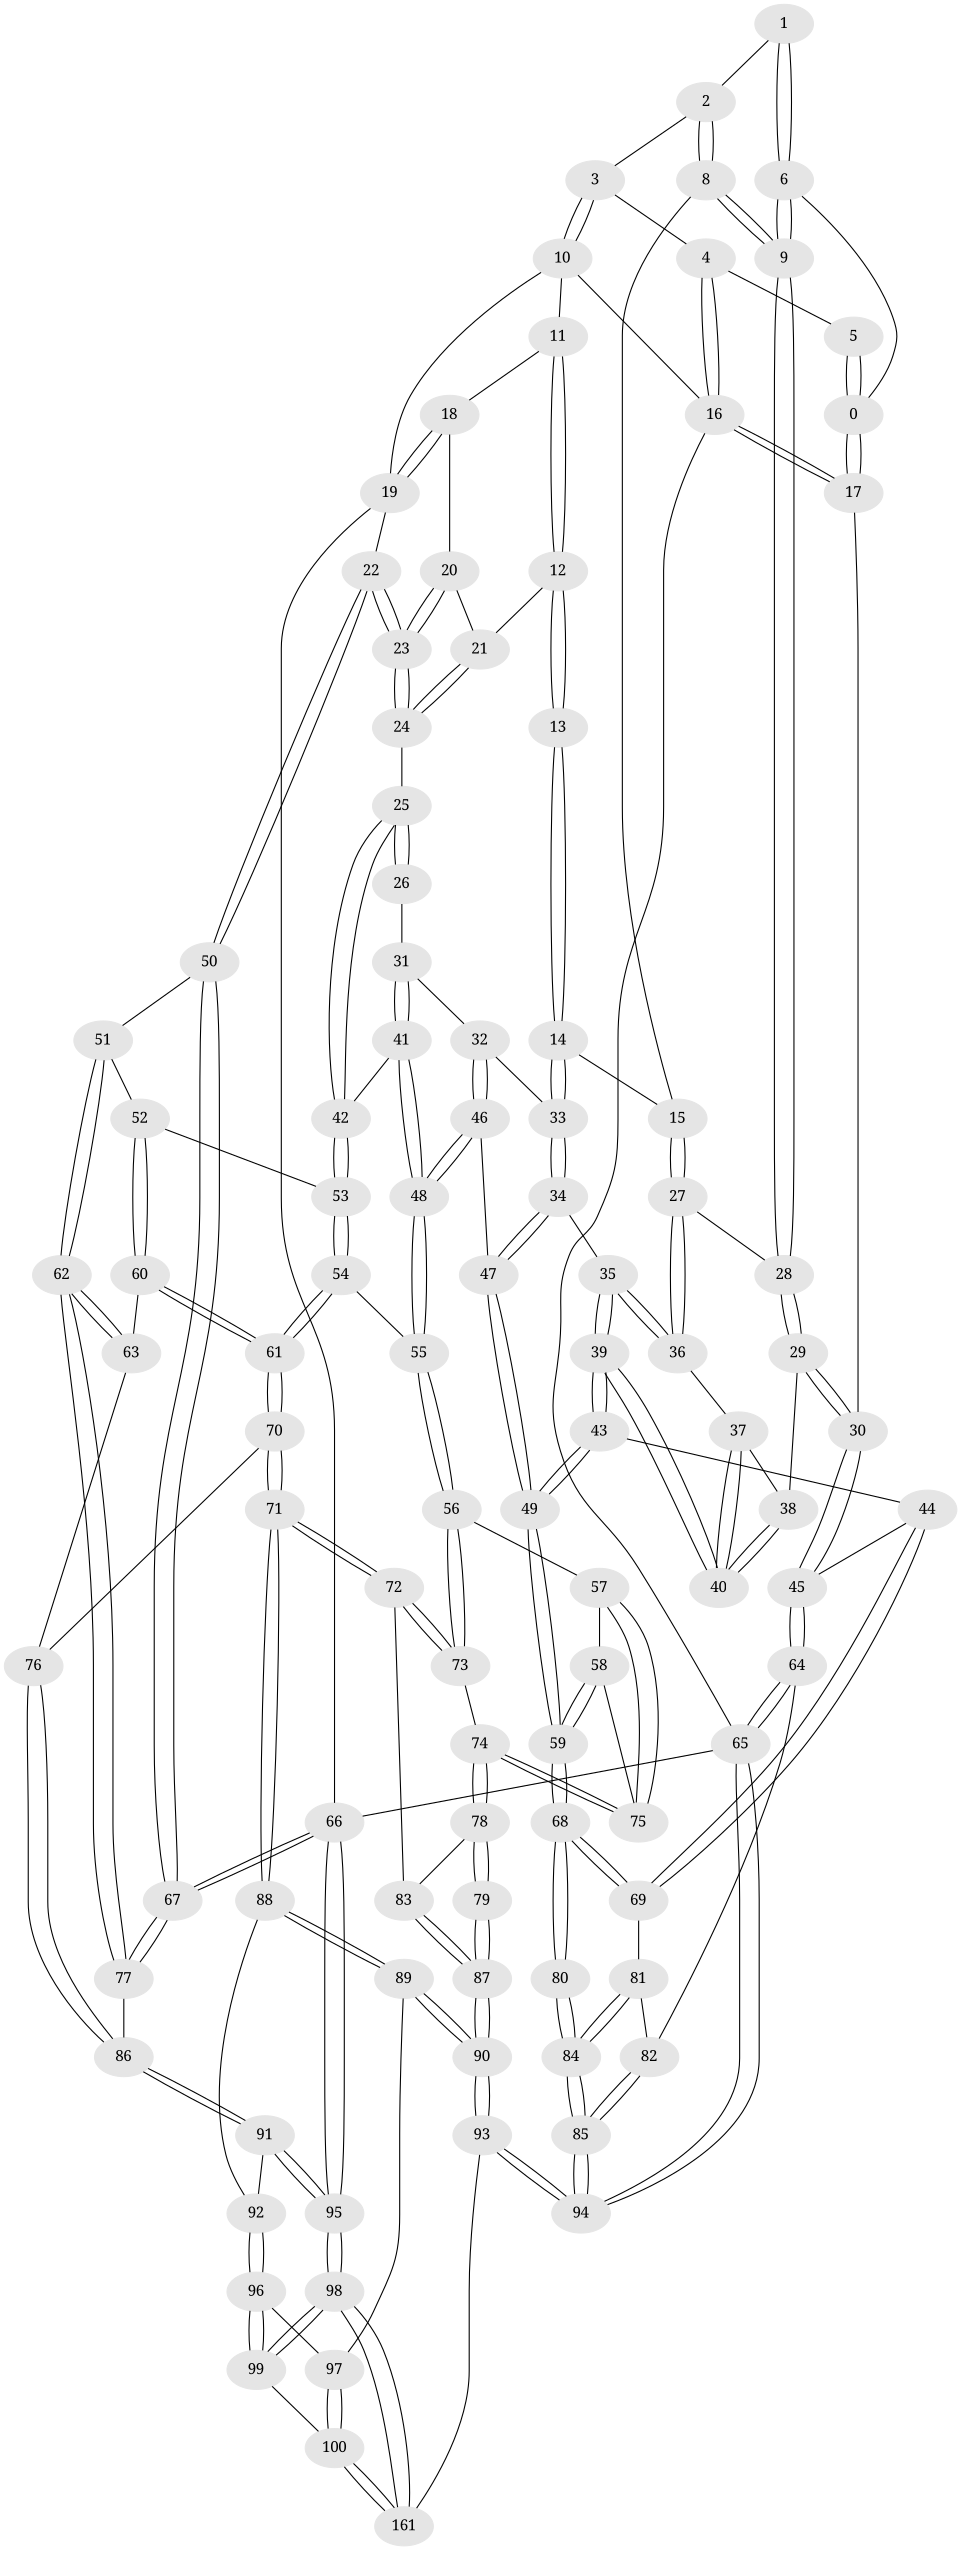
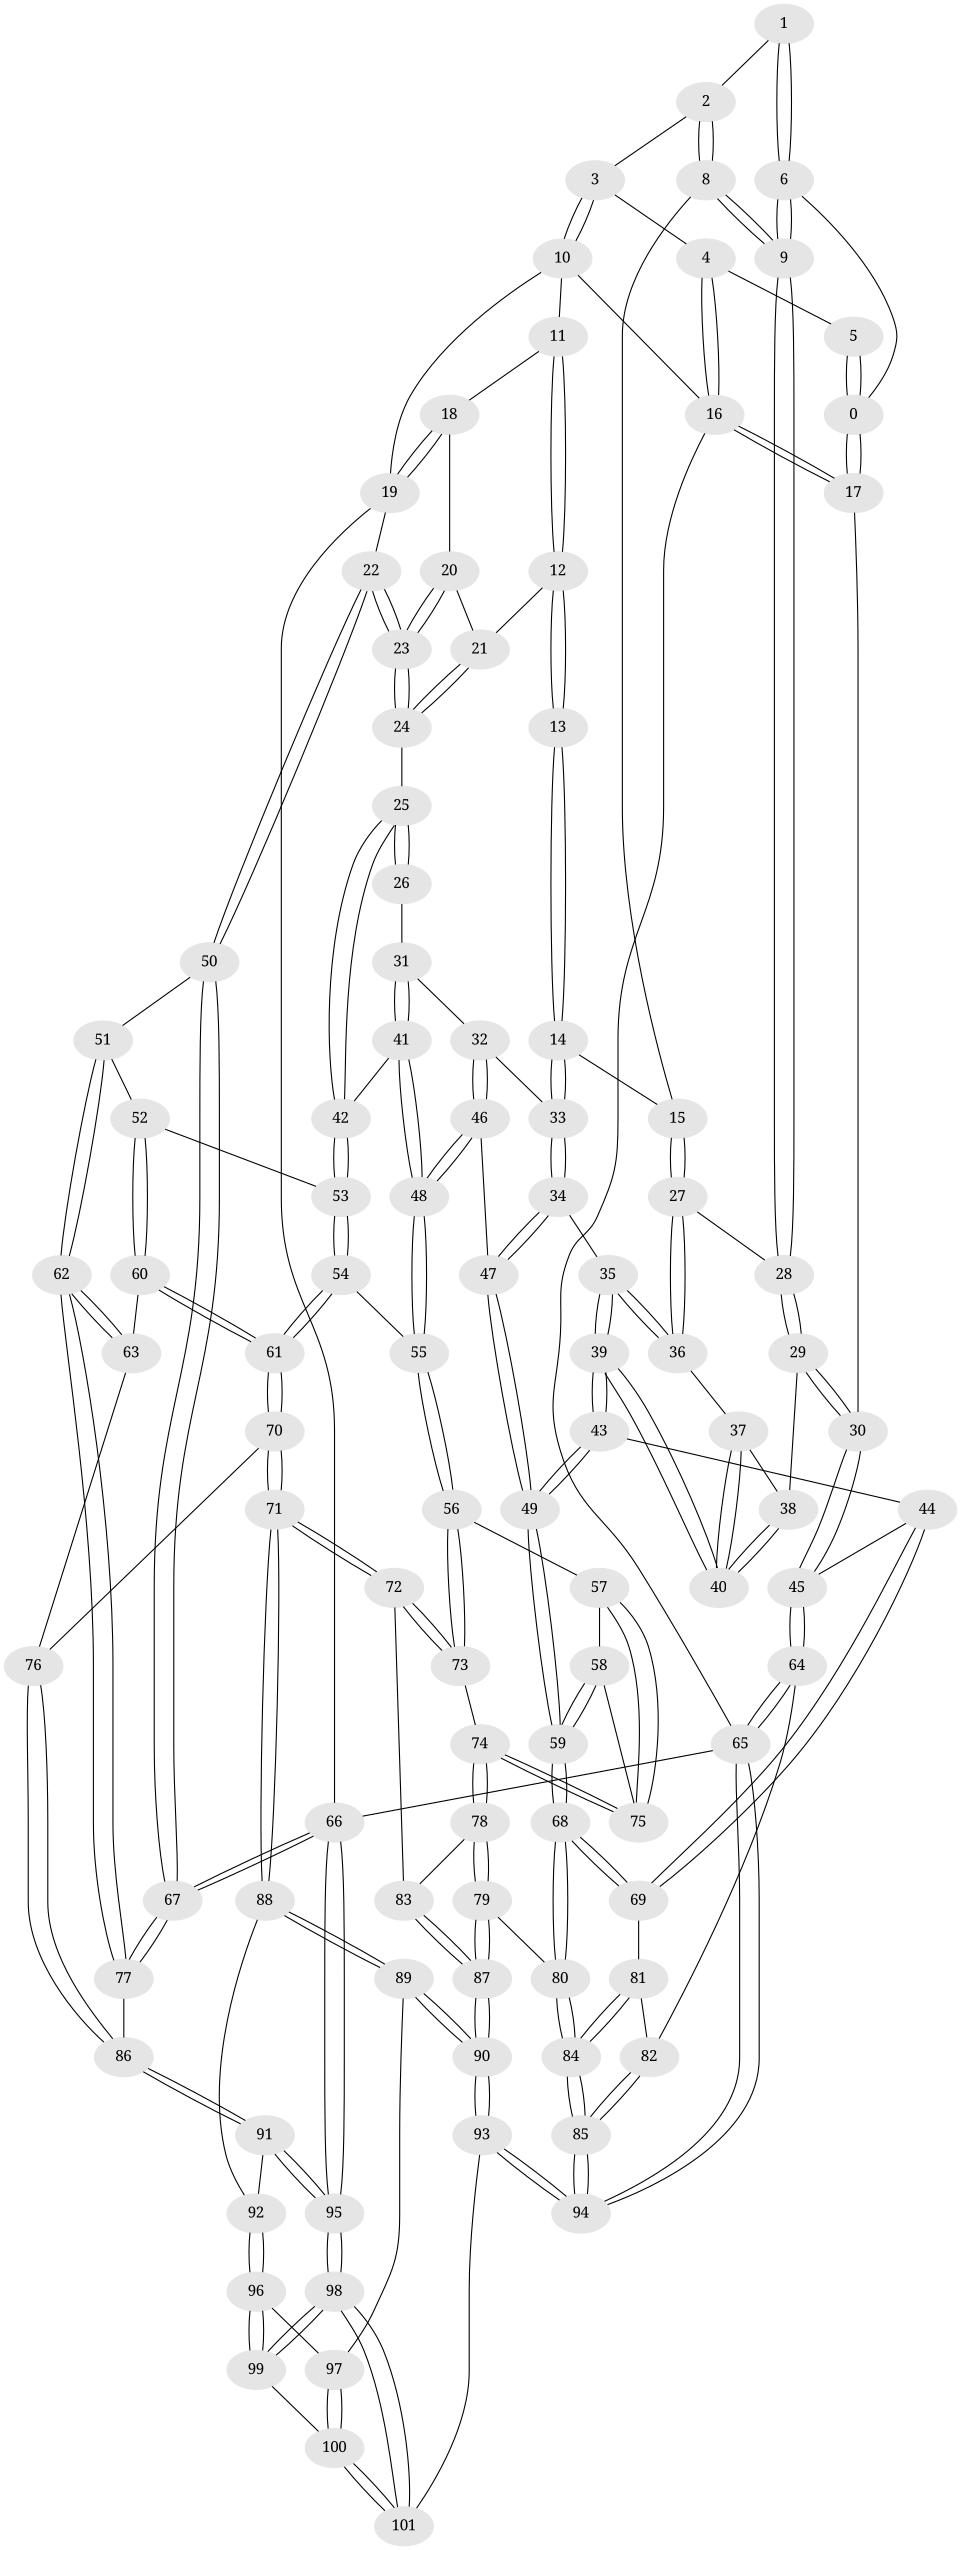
none -> (521, 1940)
(404, 2526) -> (404, 2526)
